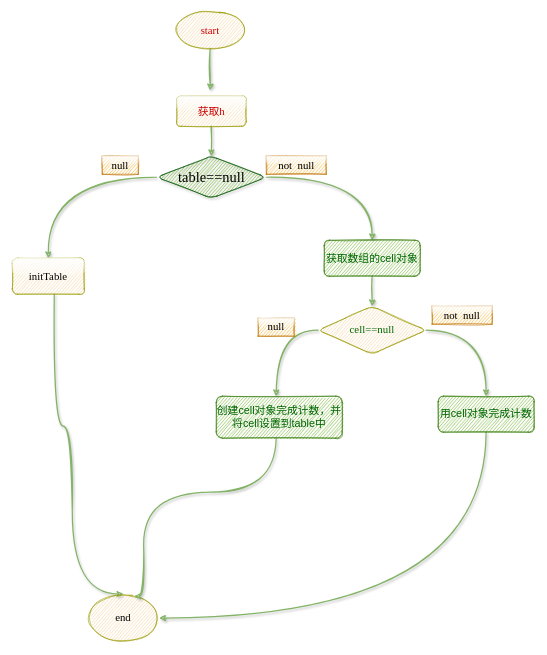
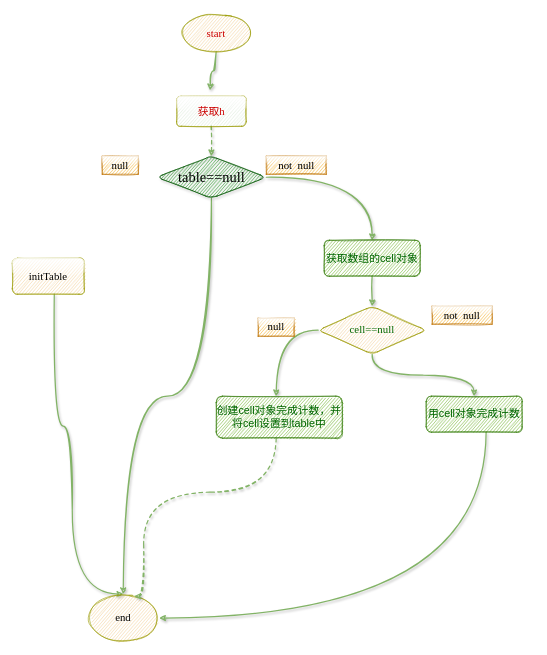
(210, 30) -> (216, 33)
(212, 111) -> (212, 111)
(212, 139) -> (212, 139)
(212, 177) -> (212, 177)
(85, 191) -> (168, 396)
(486, 414) -> (474, 414)
(187, 494) -> (187, 494)
